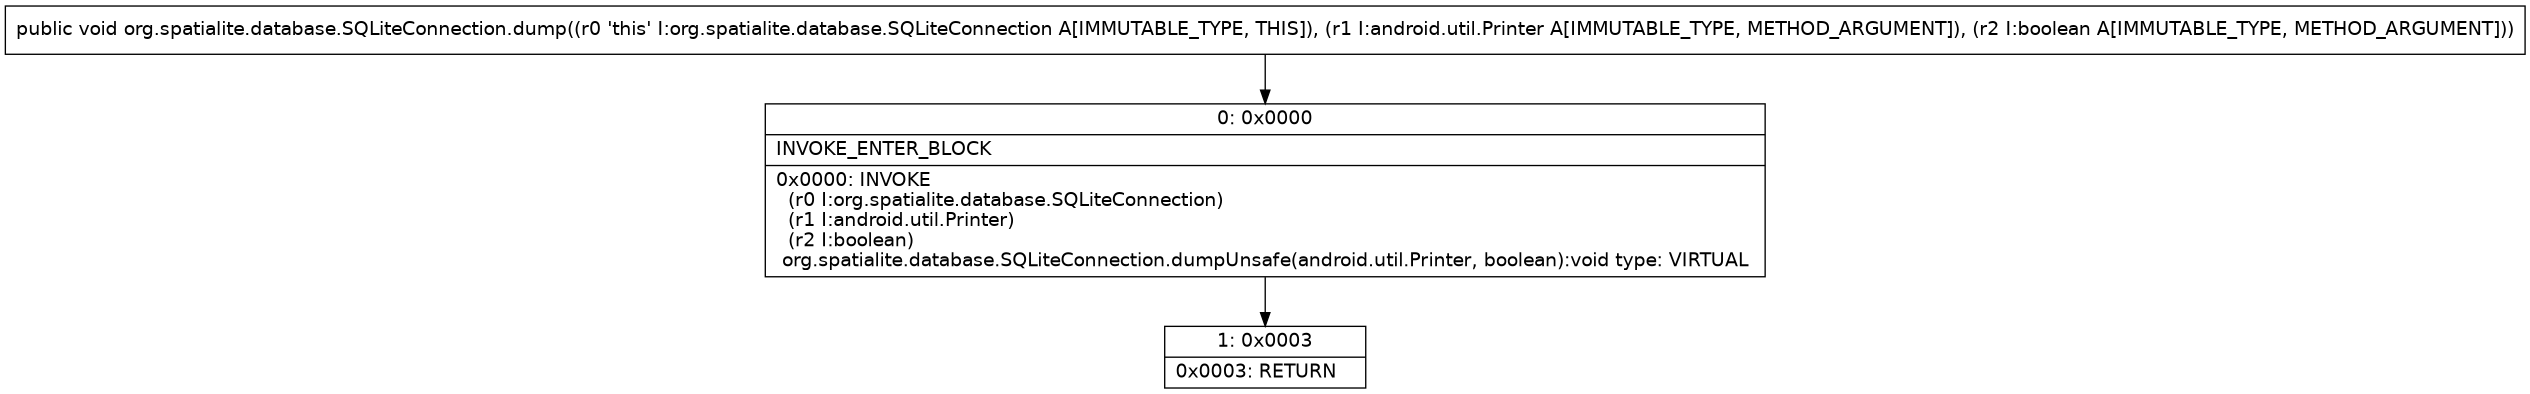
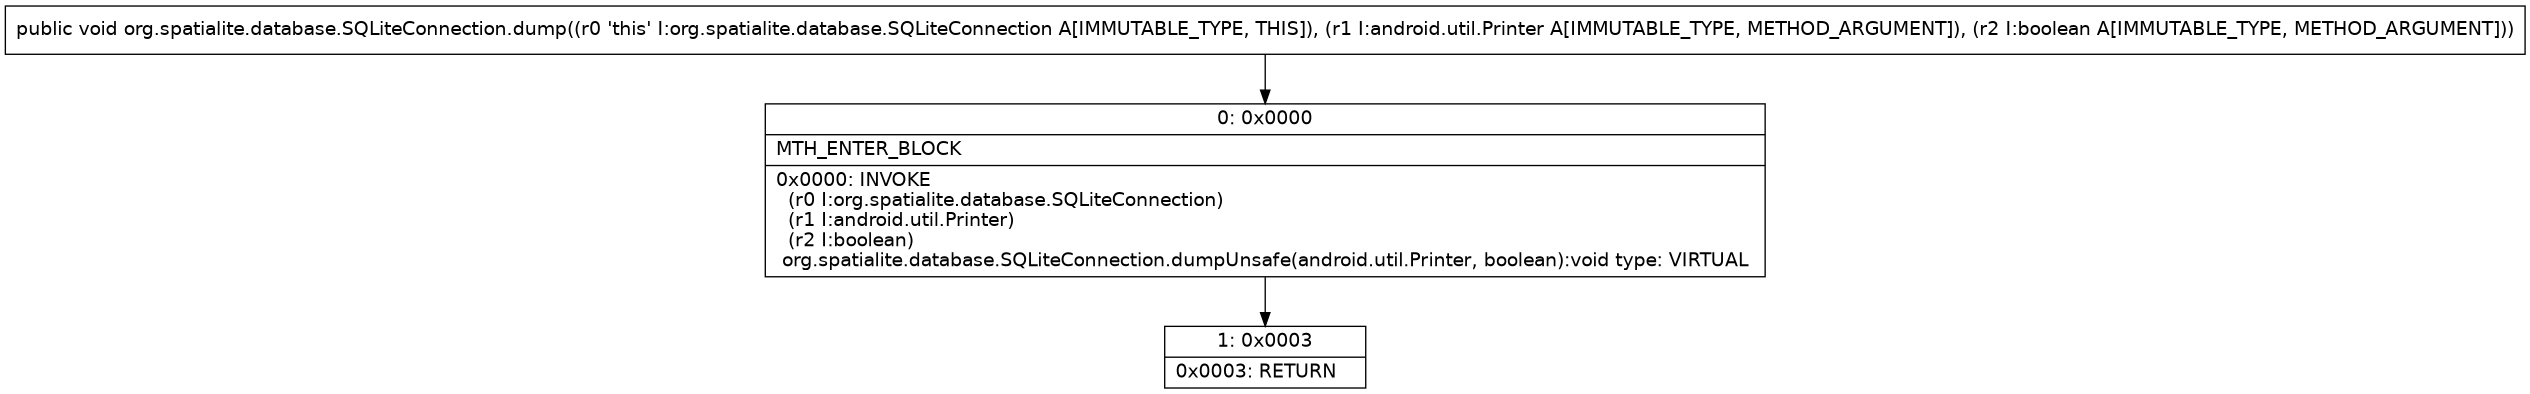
(884, 149) -> (869, 149)
